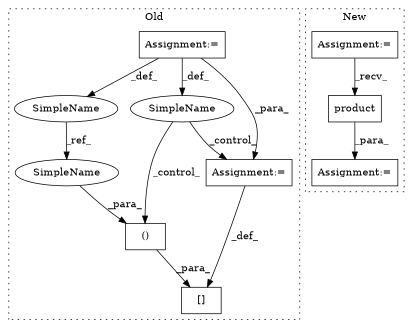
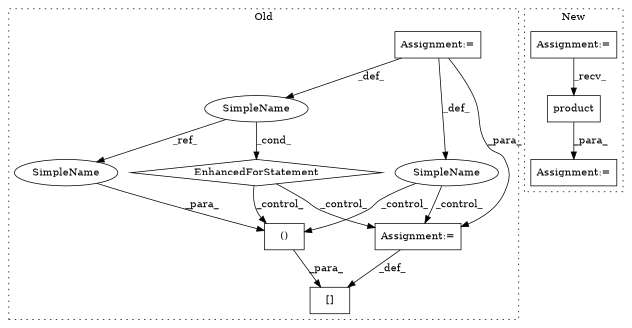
none -> (256, 173)
